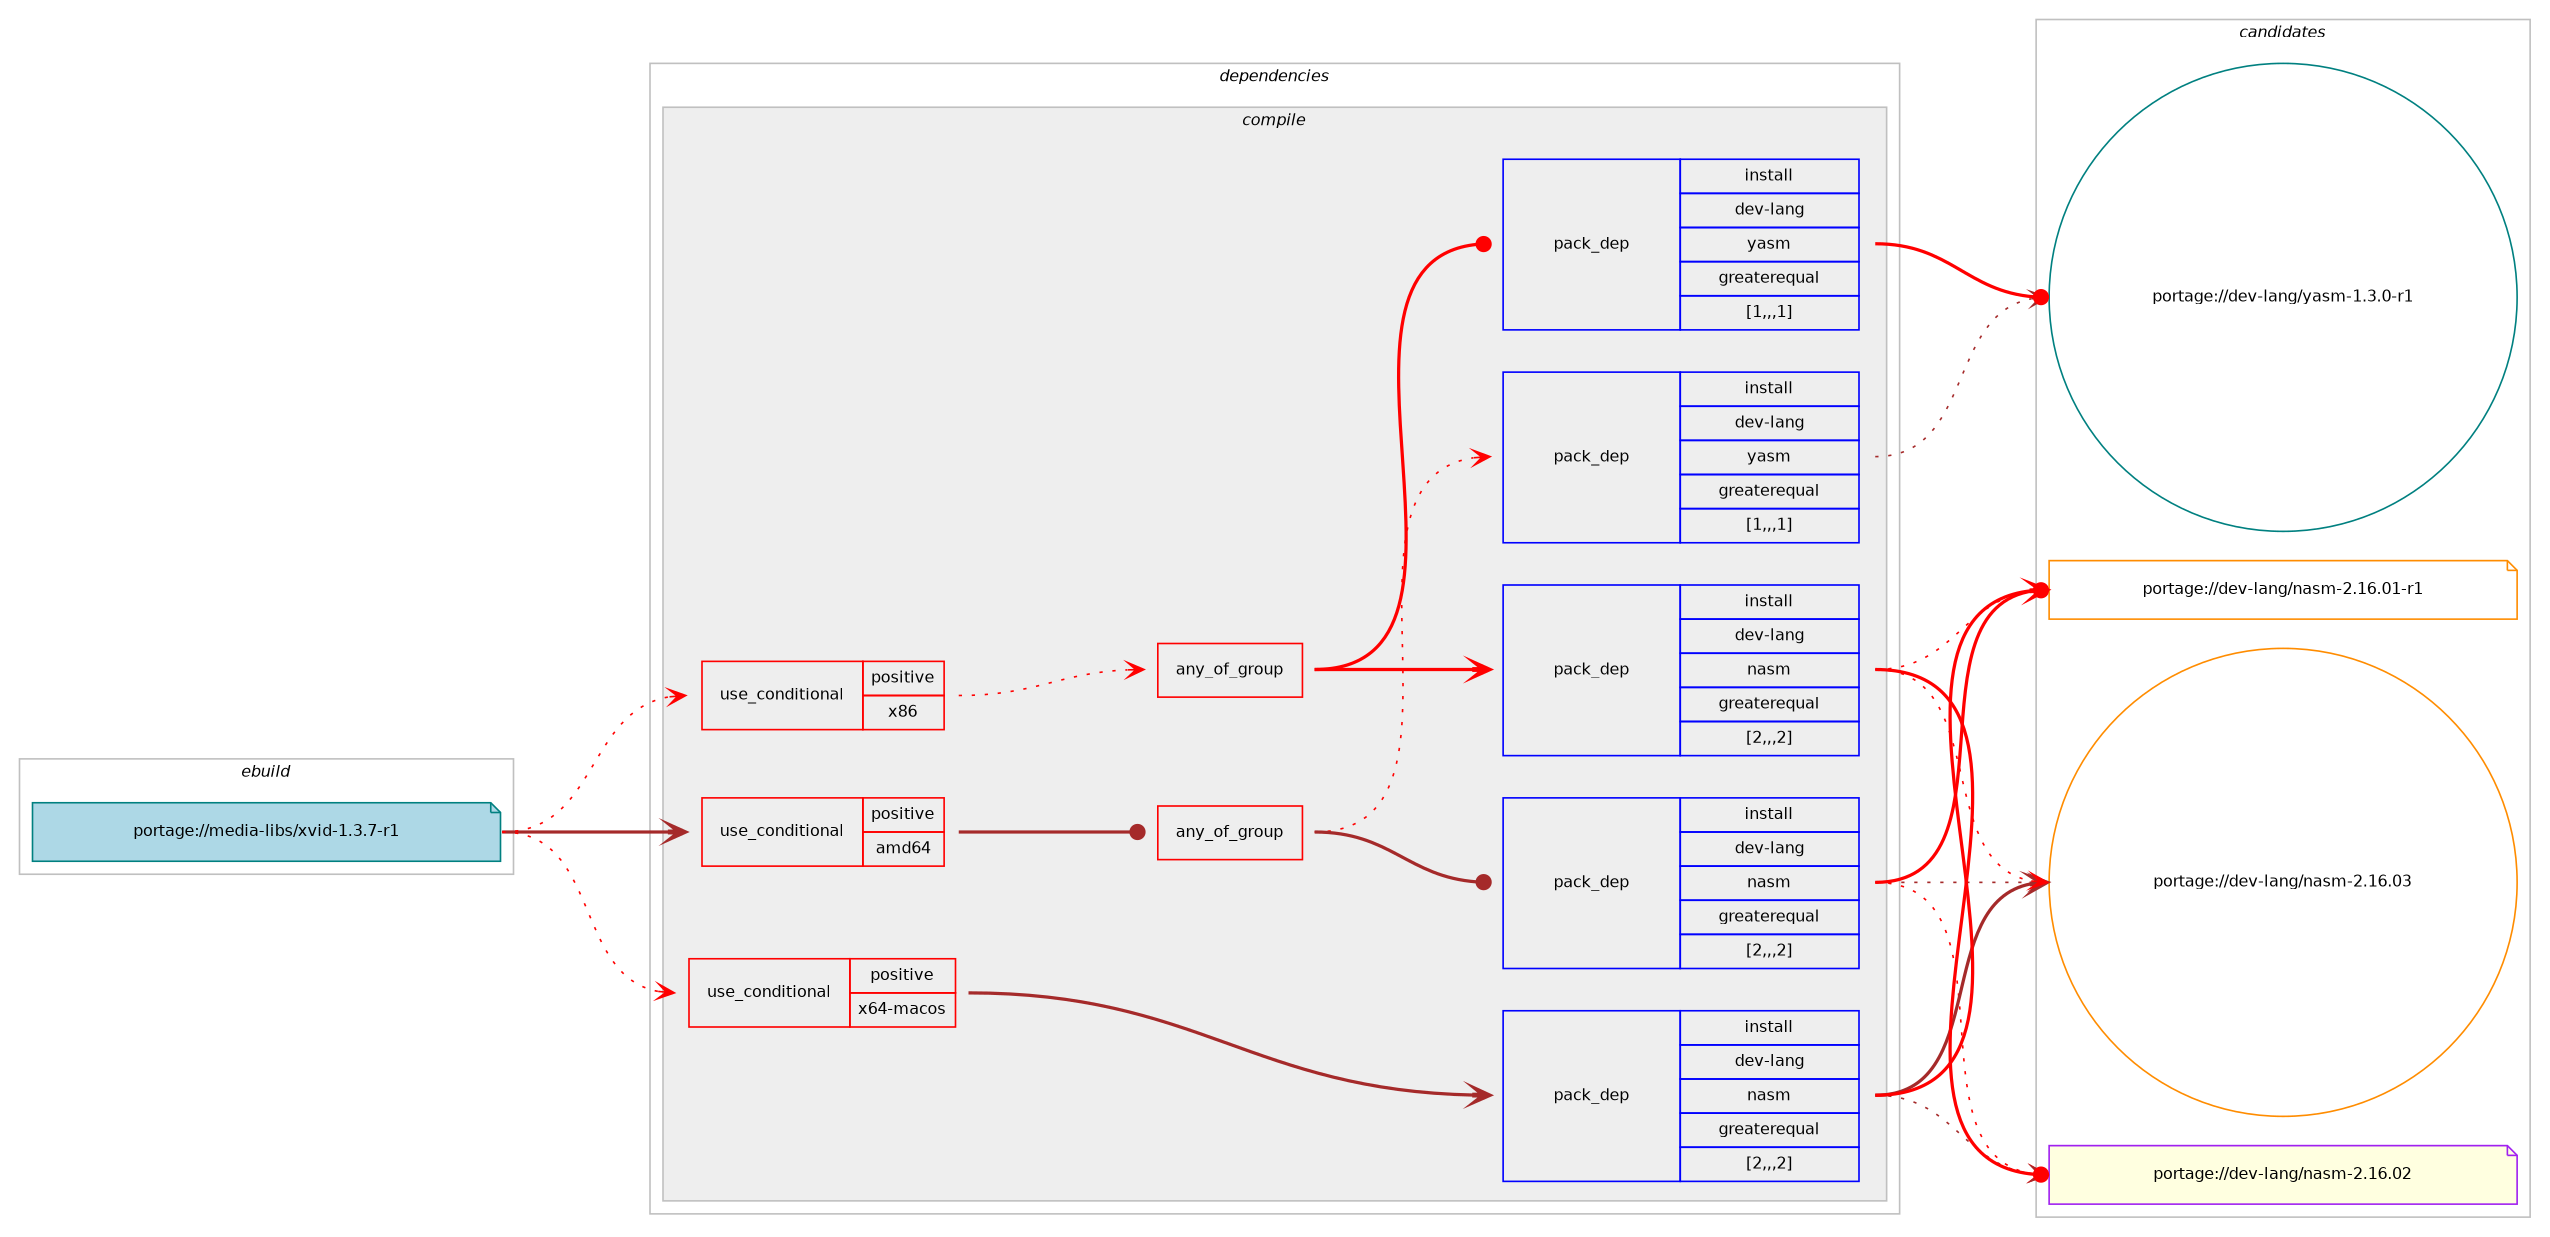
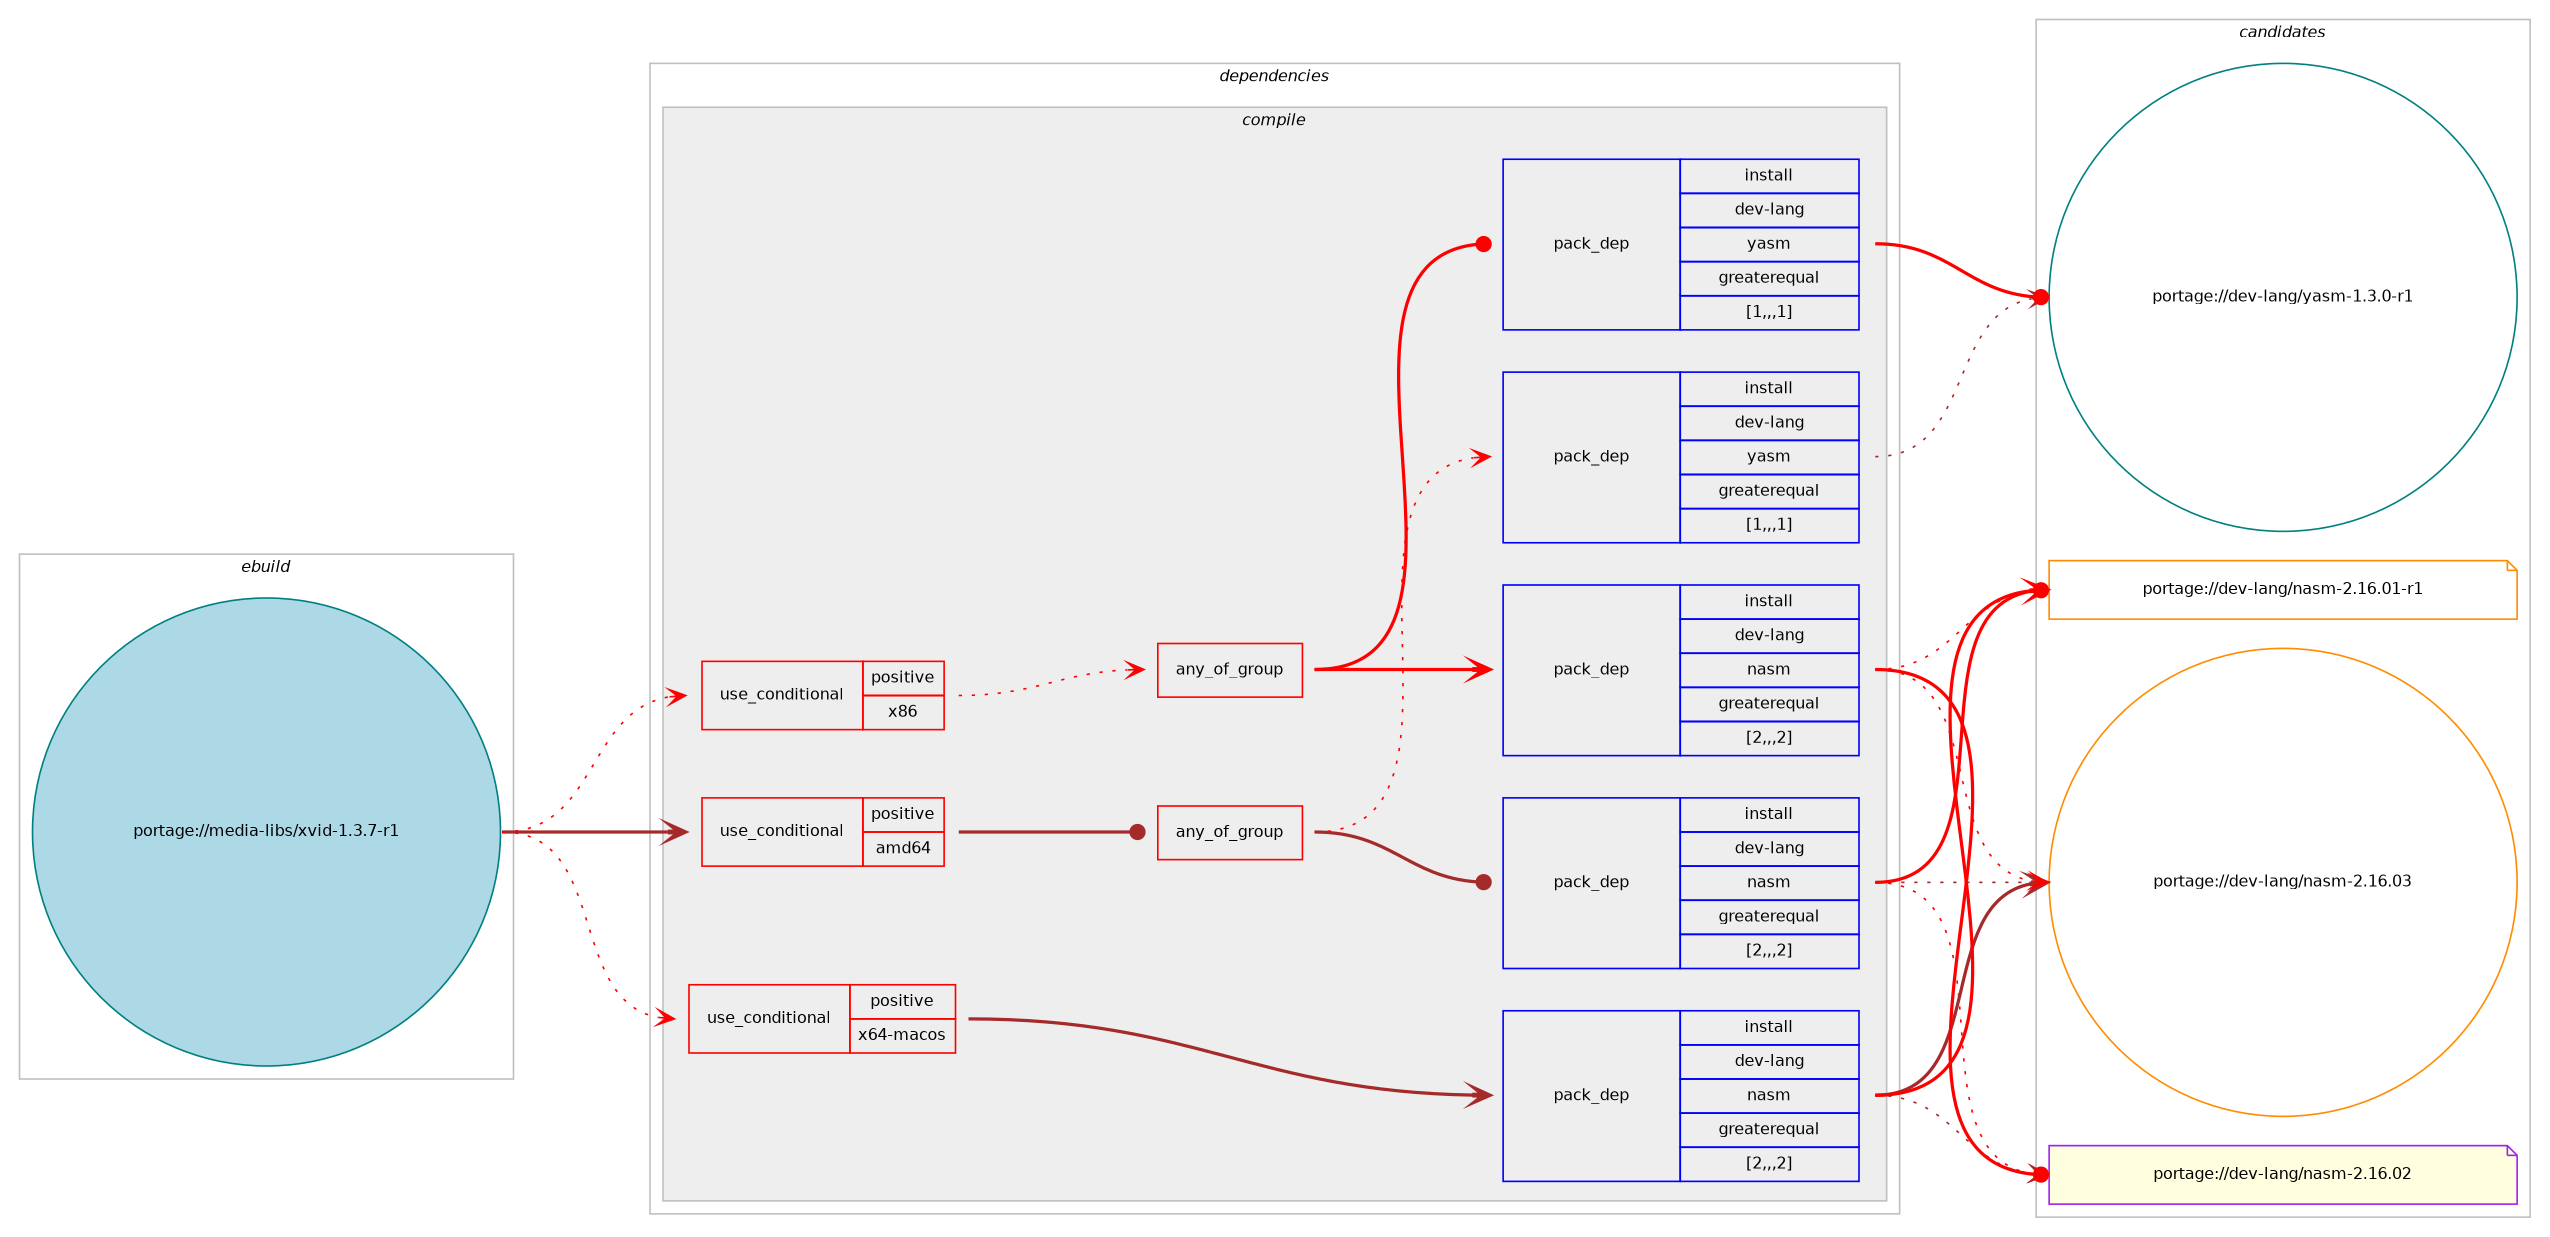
(266, 832) -> (266, 832)
